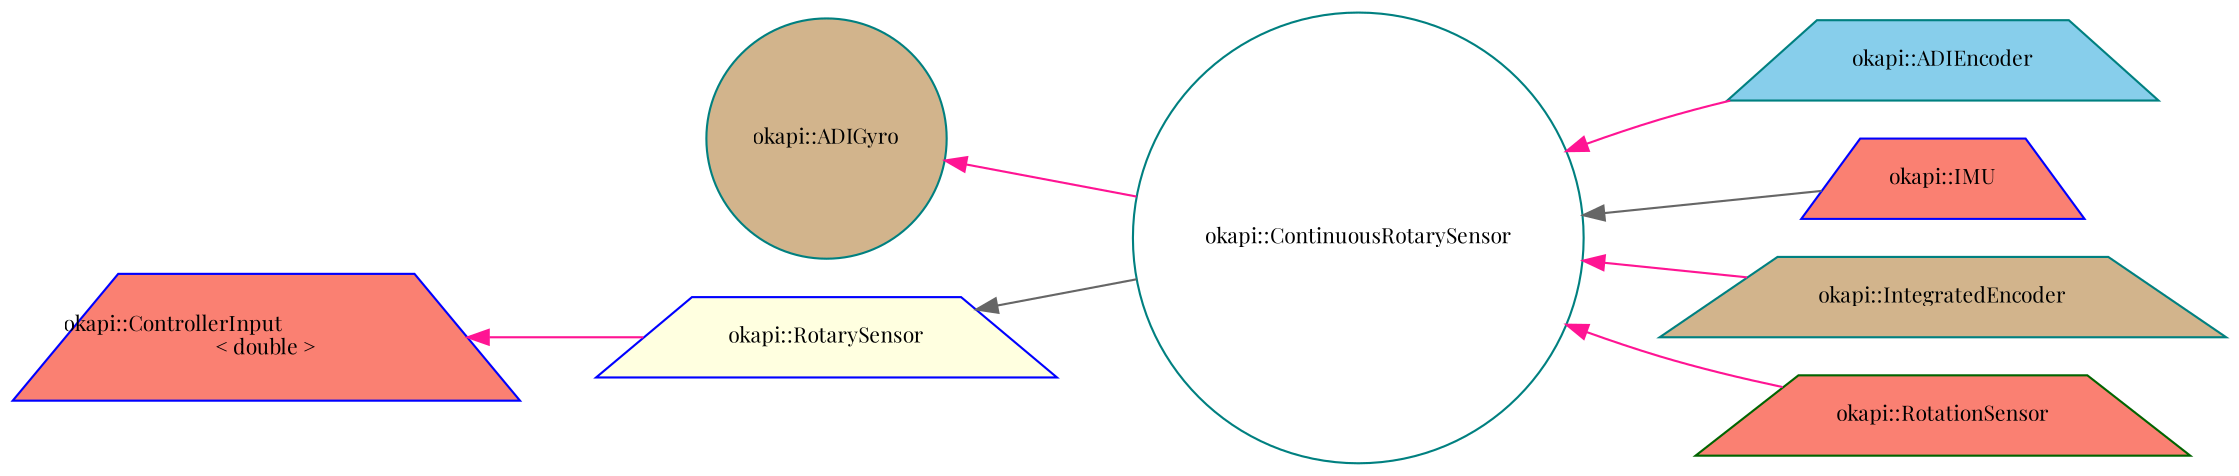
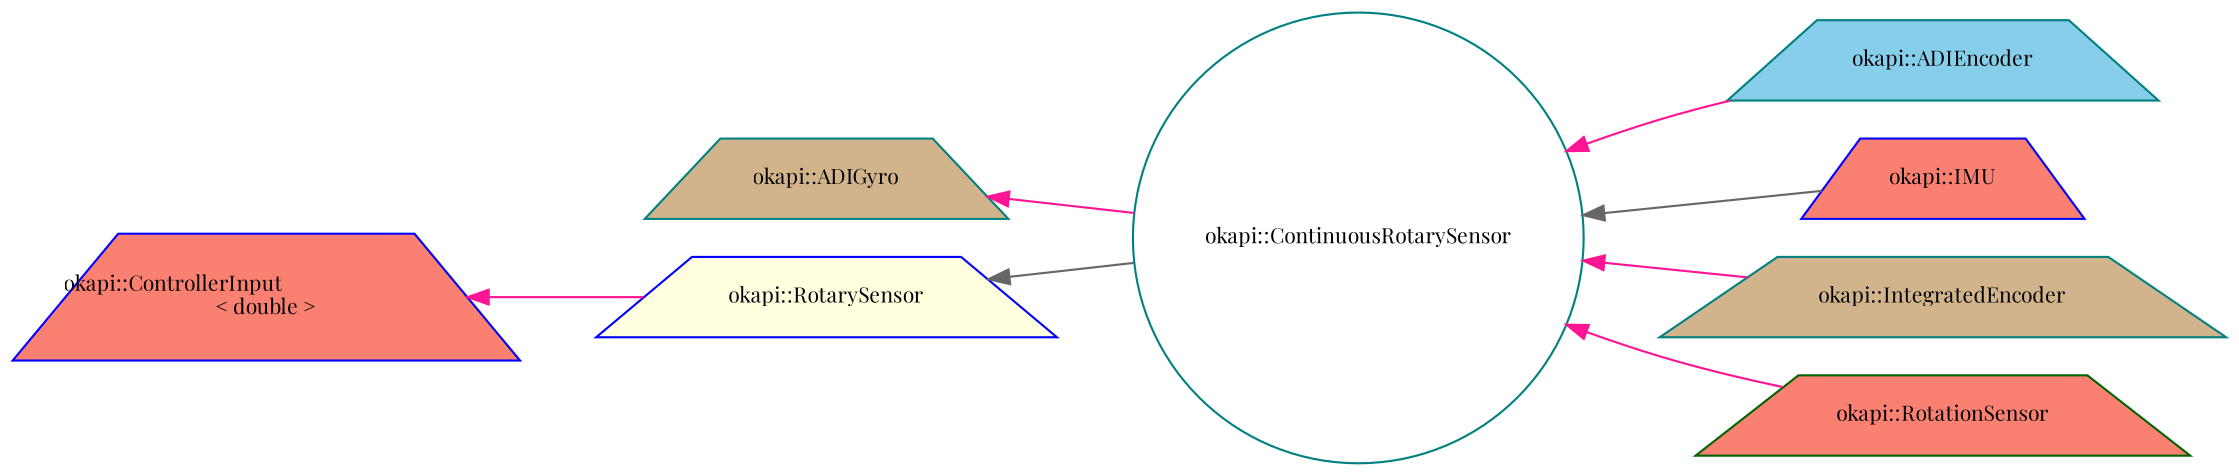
(827, 139) -> (827, 179)
